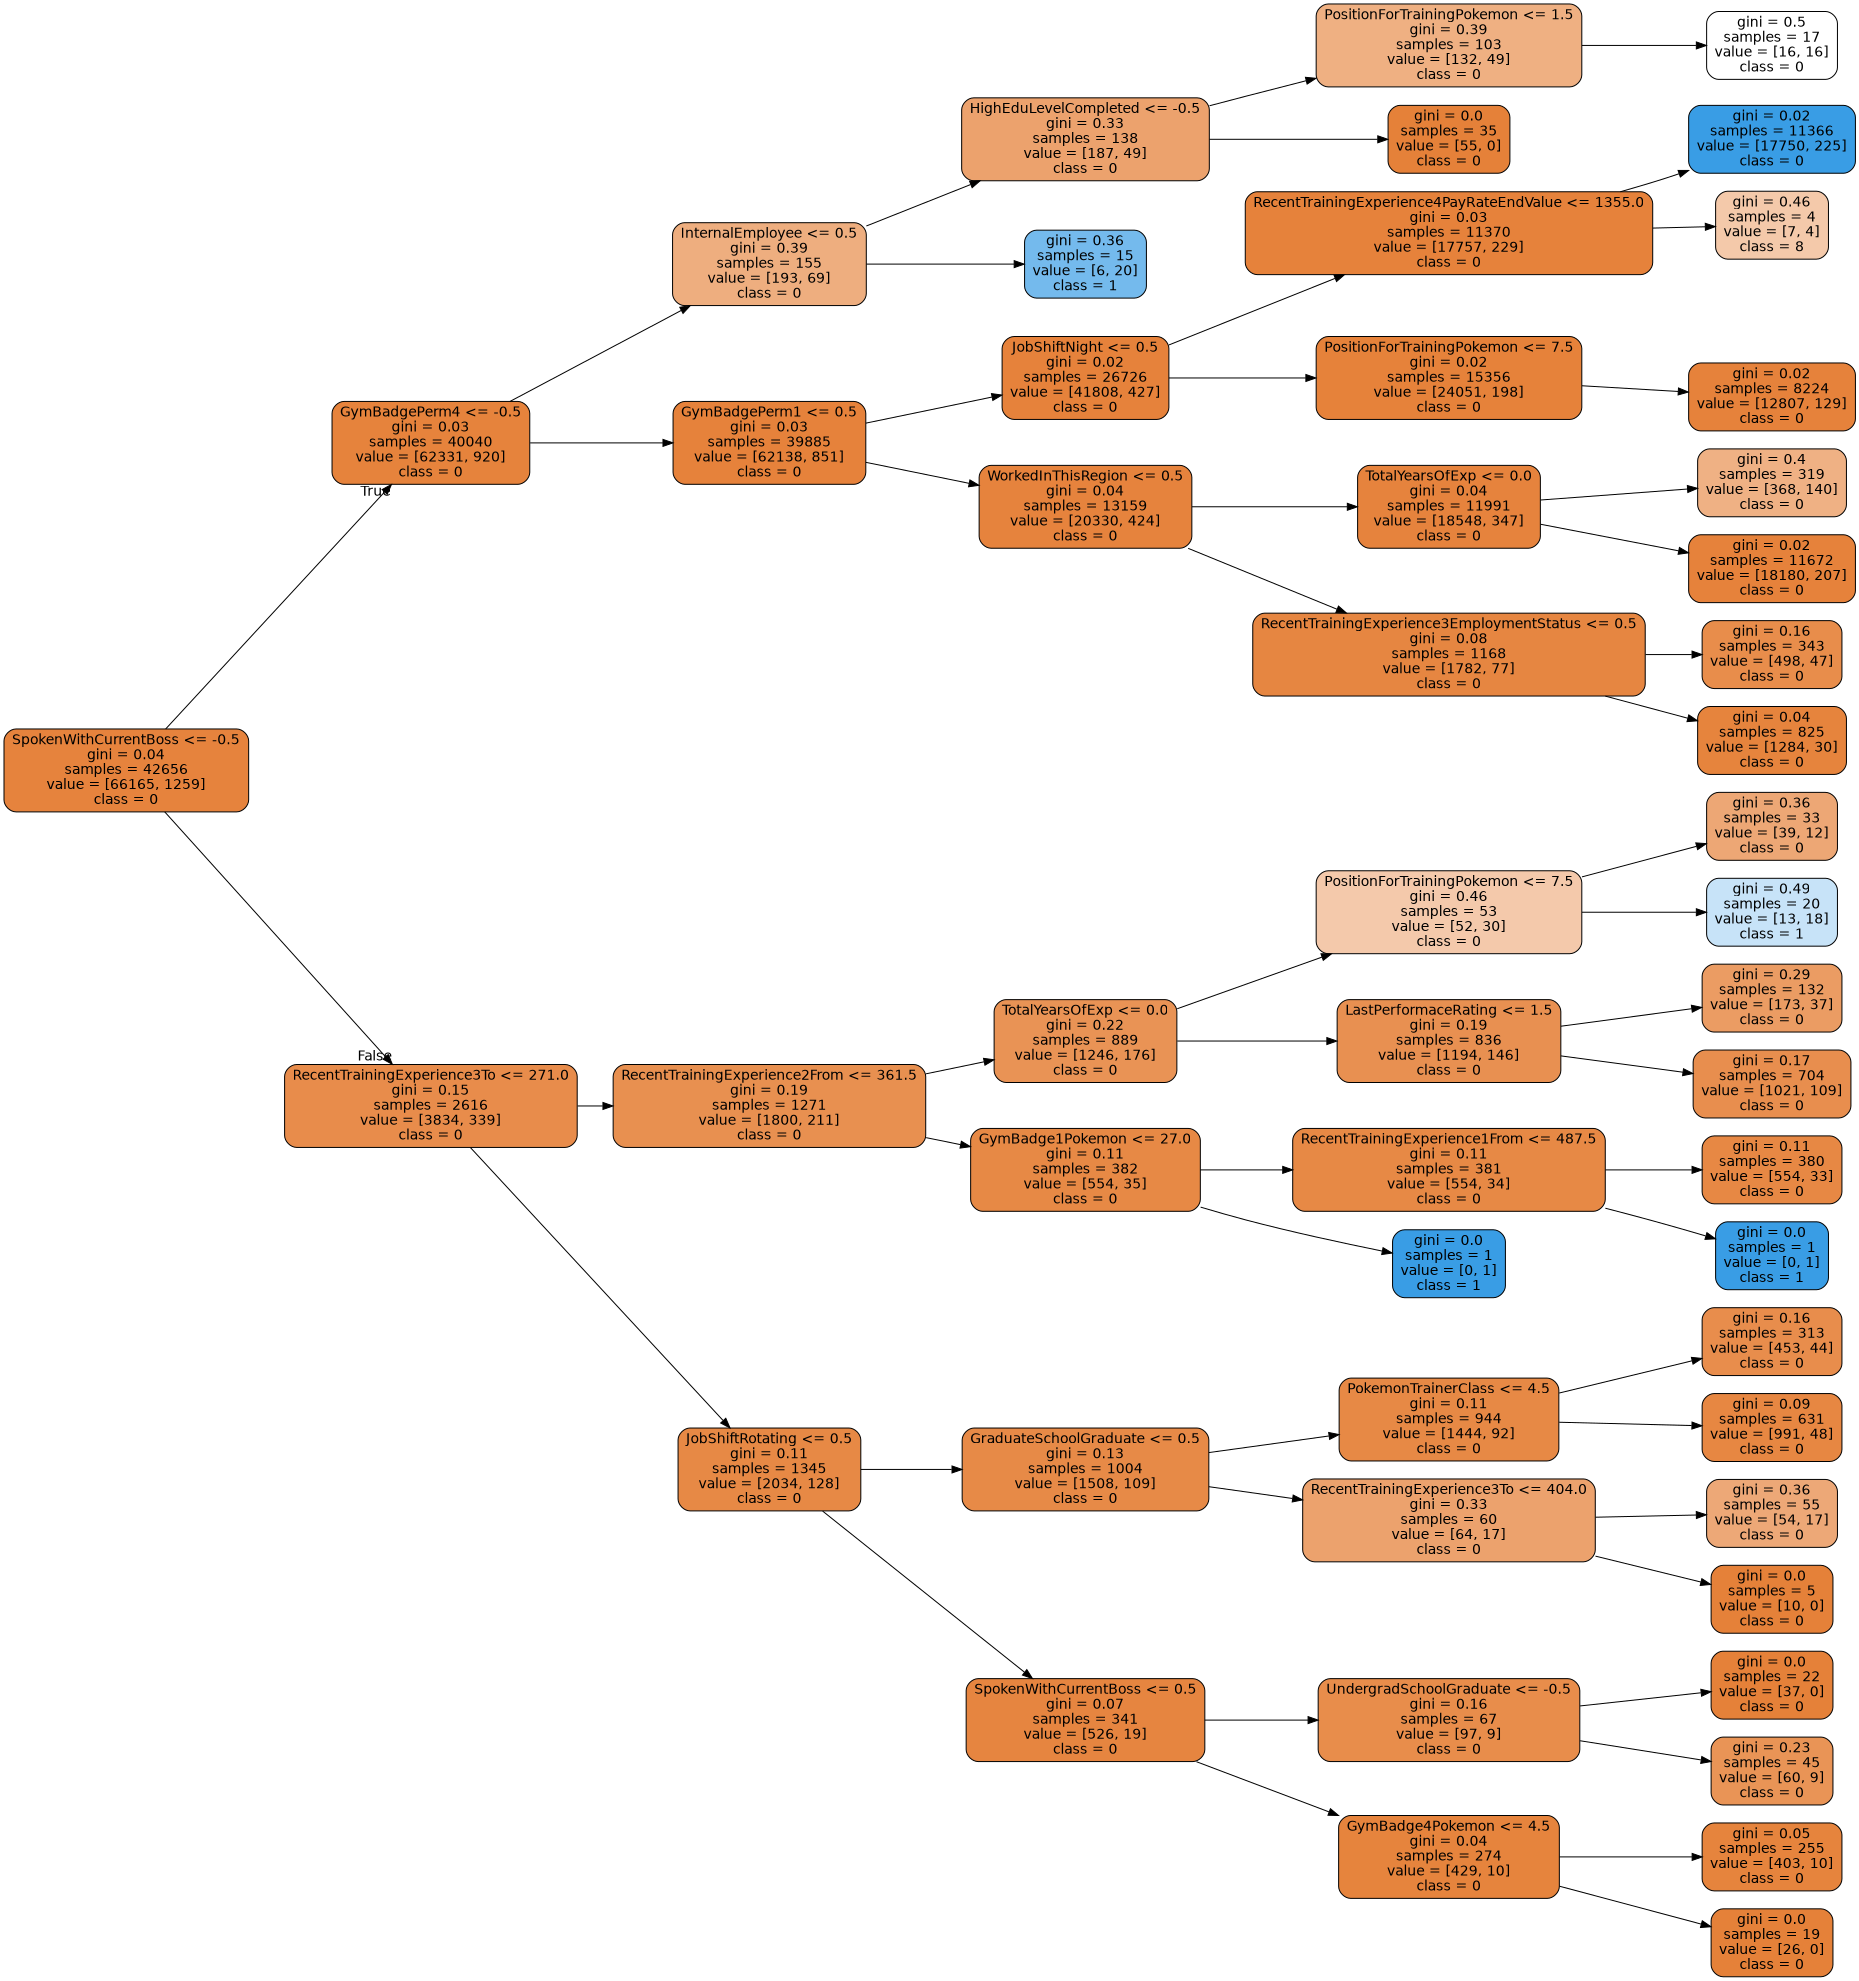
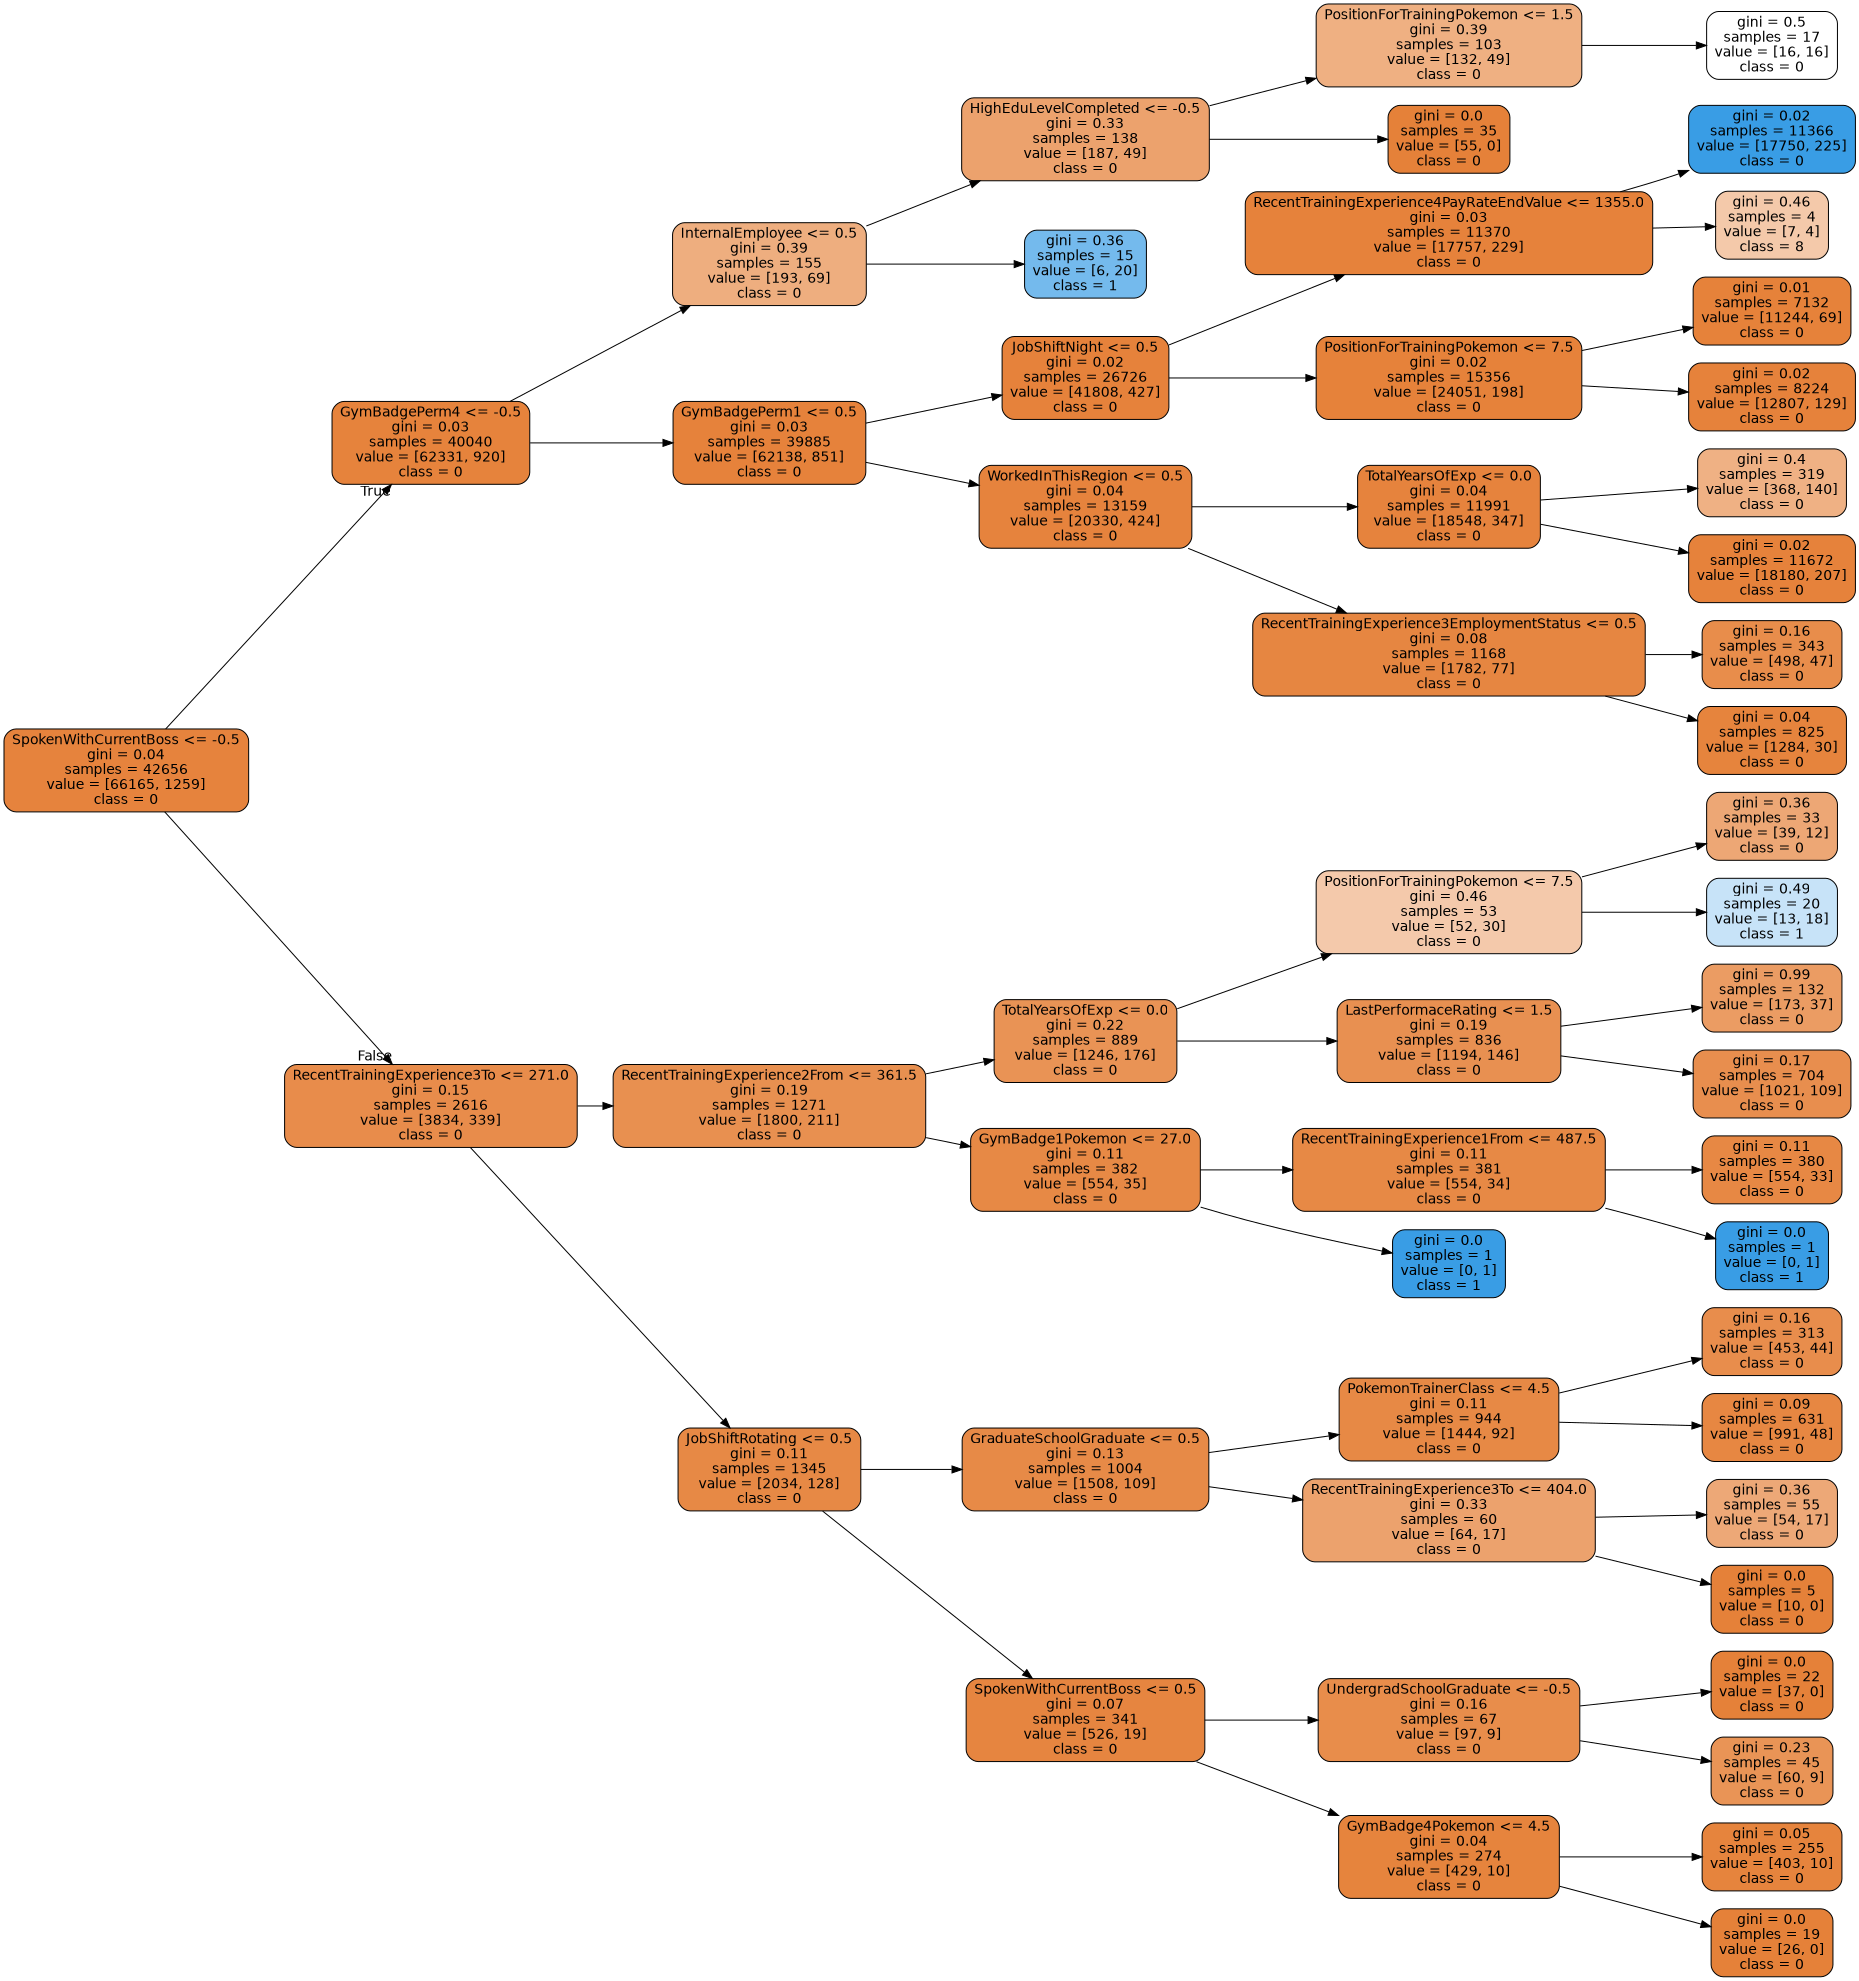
none -> (1772, 311)
(1772, 998) -> (1772, 998)
